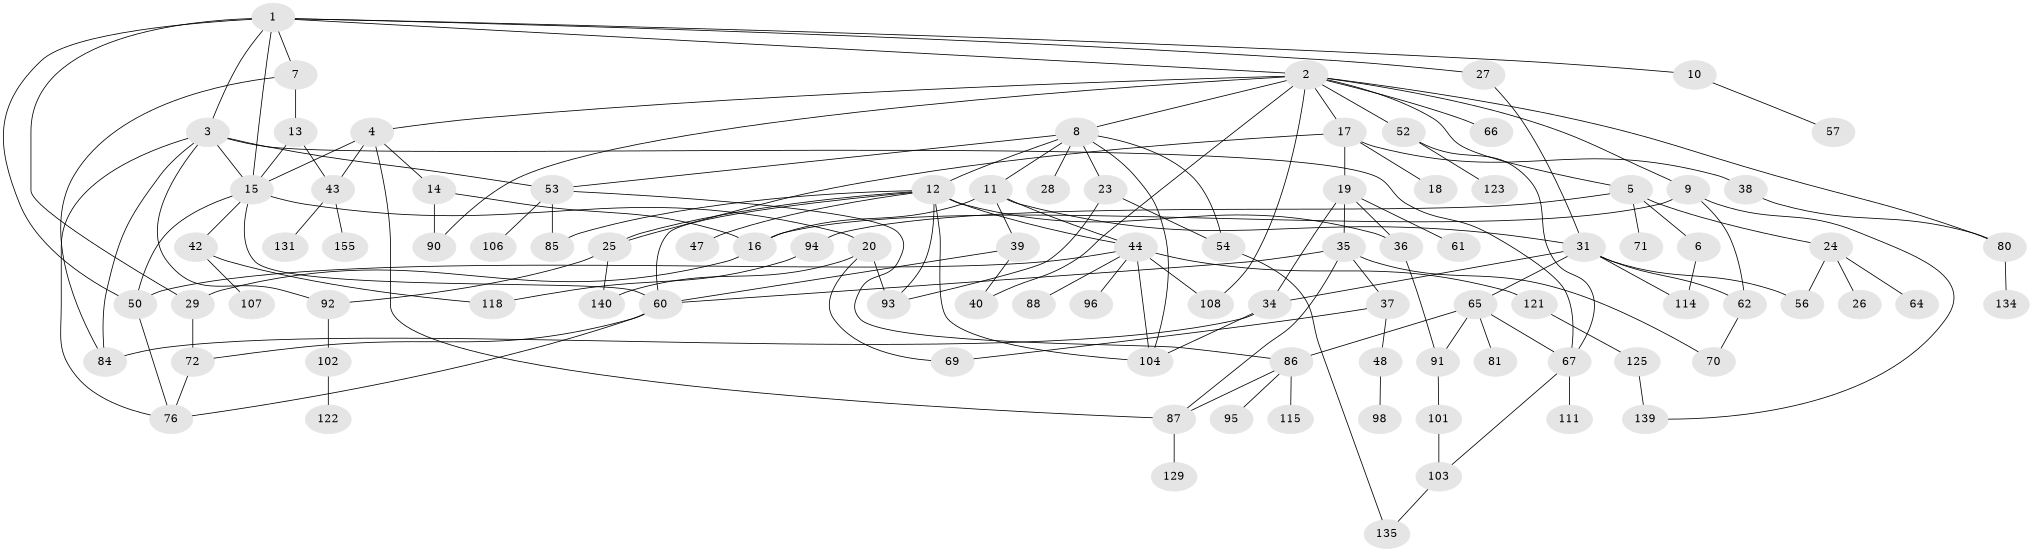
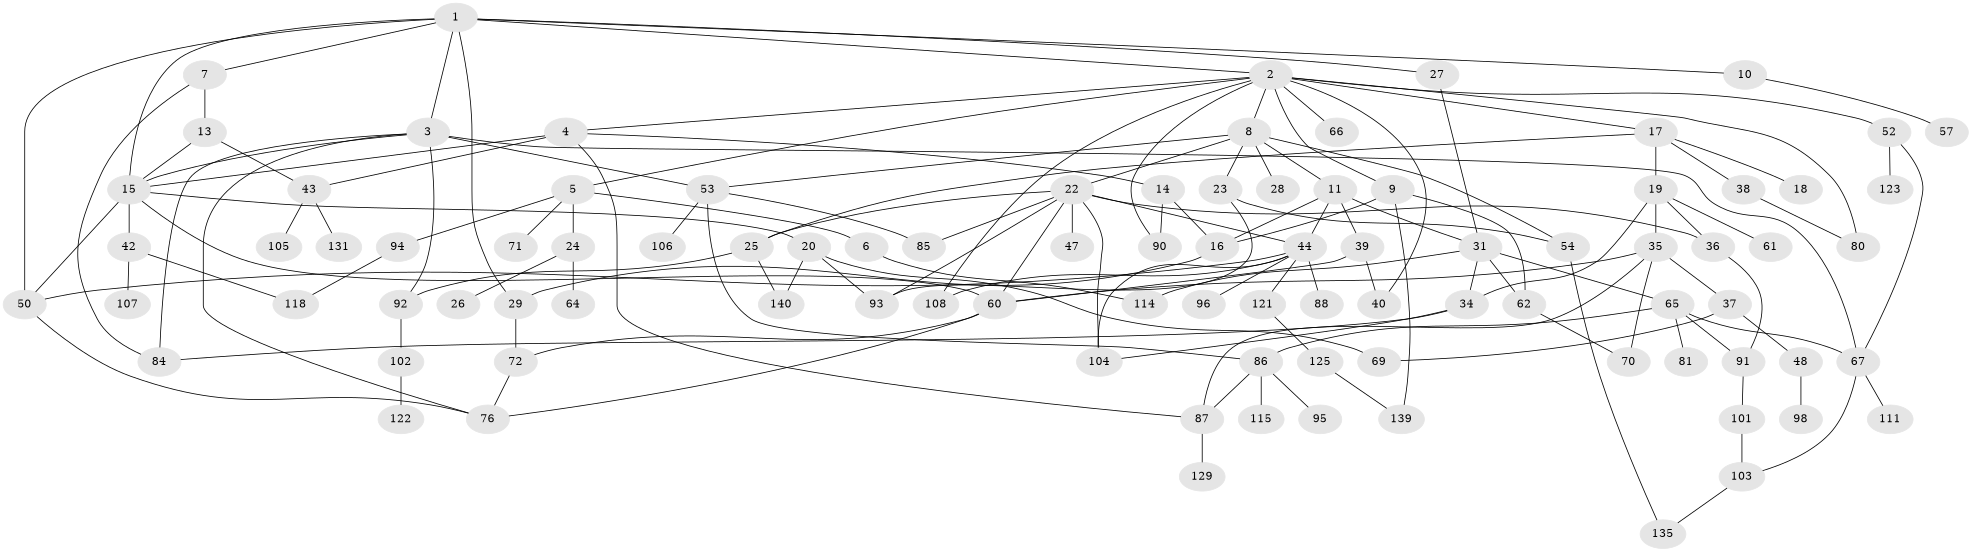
(933, 190) -> (1072, 190)
(1165, 237) -> none
(345, 247) -> (279, 247)
(1802, 305) -> none
(2006, 305) -> none
